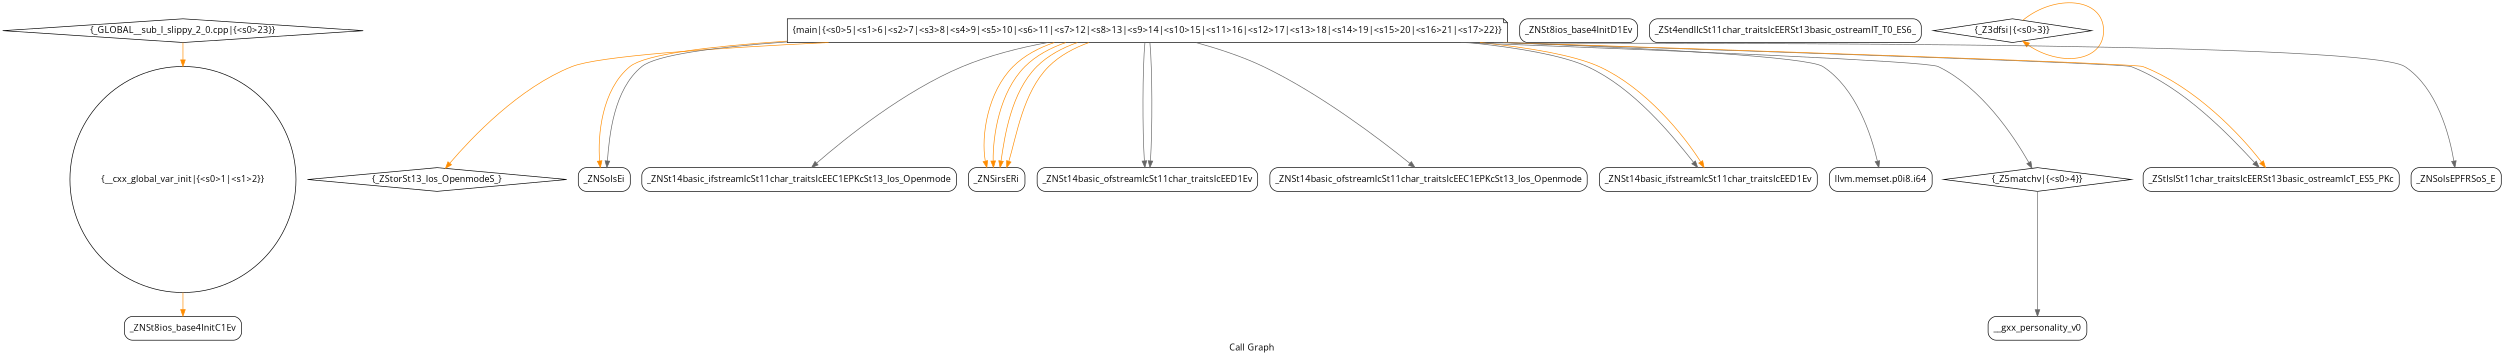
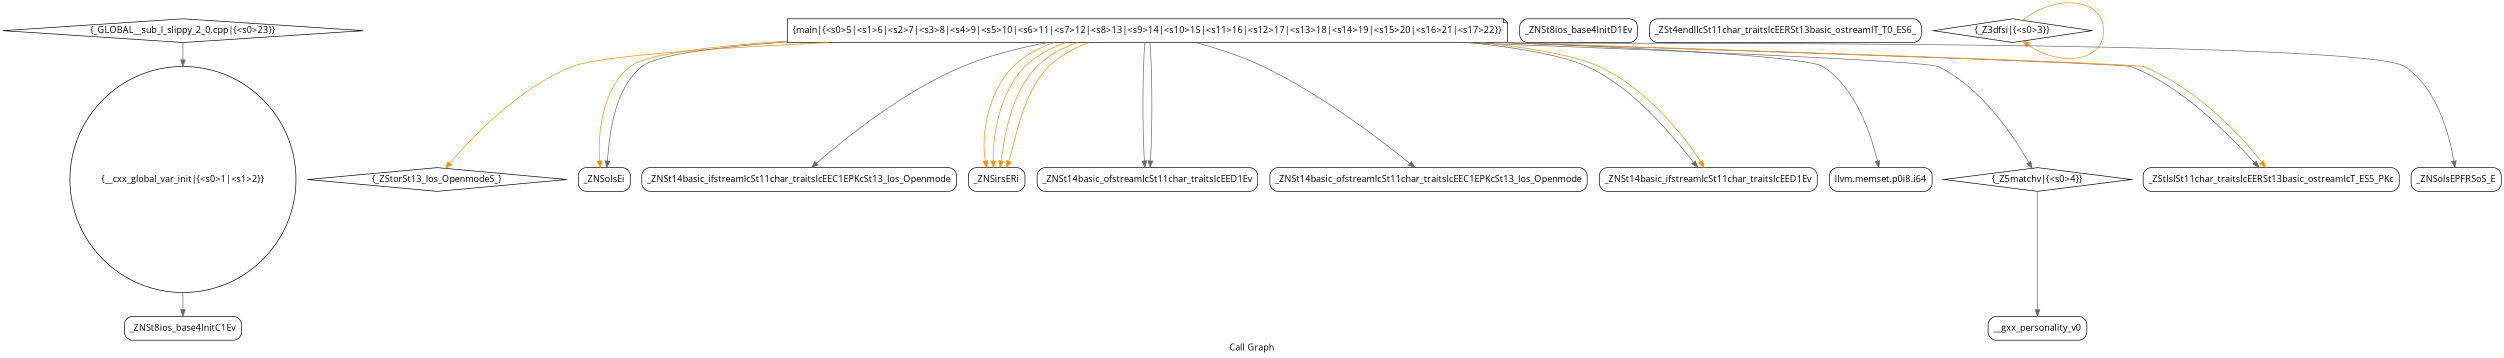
(183, 51) -> (183, 51)
(183, 301) -> (183, 301)
